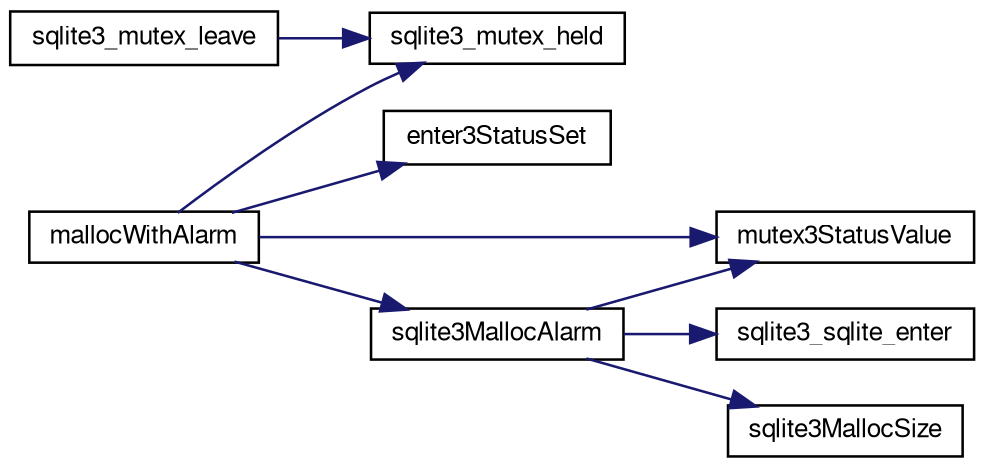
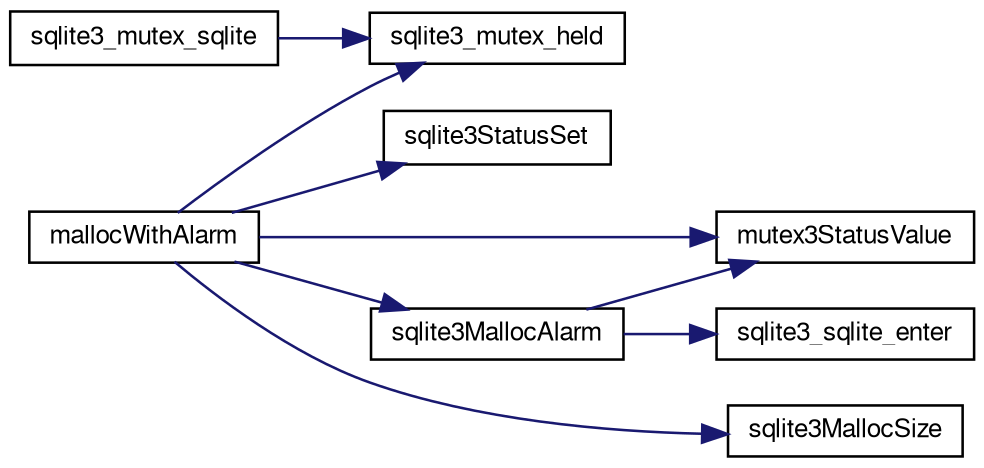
(144, 38) -> (144, 38)
(497, 138) -> (497, 138)
(659, 379) -> (421, 398)
